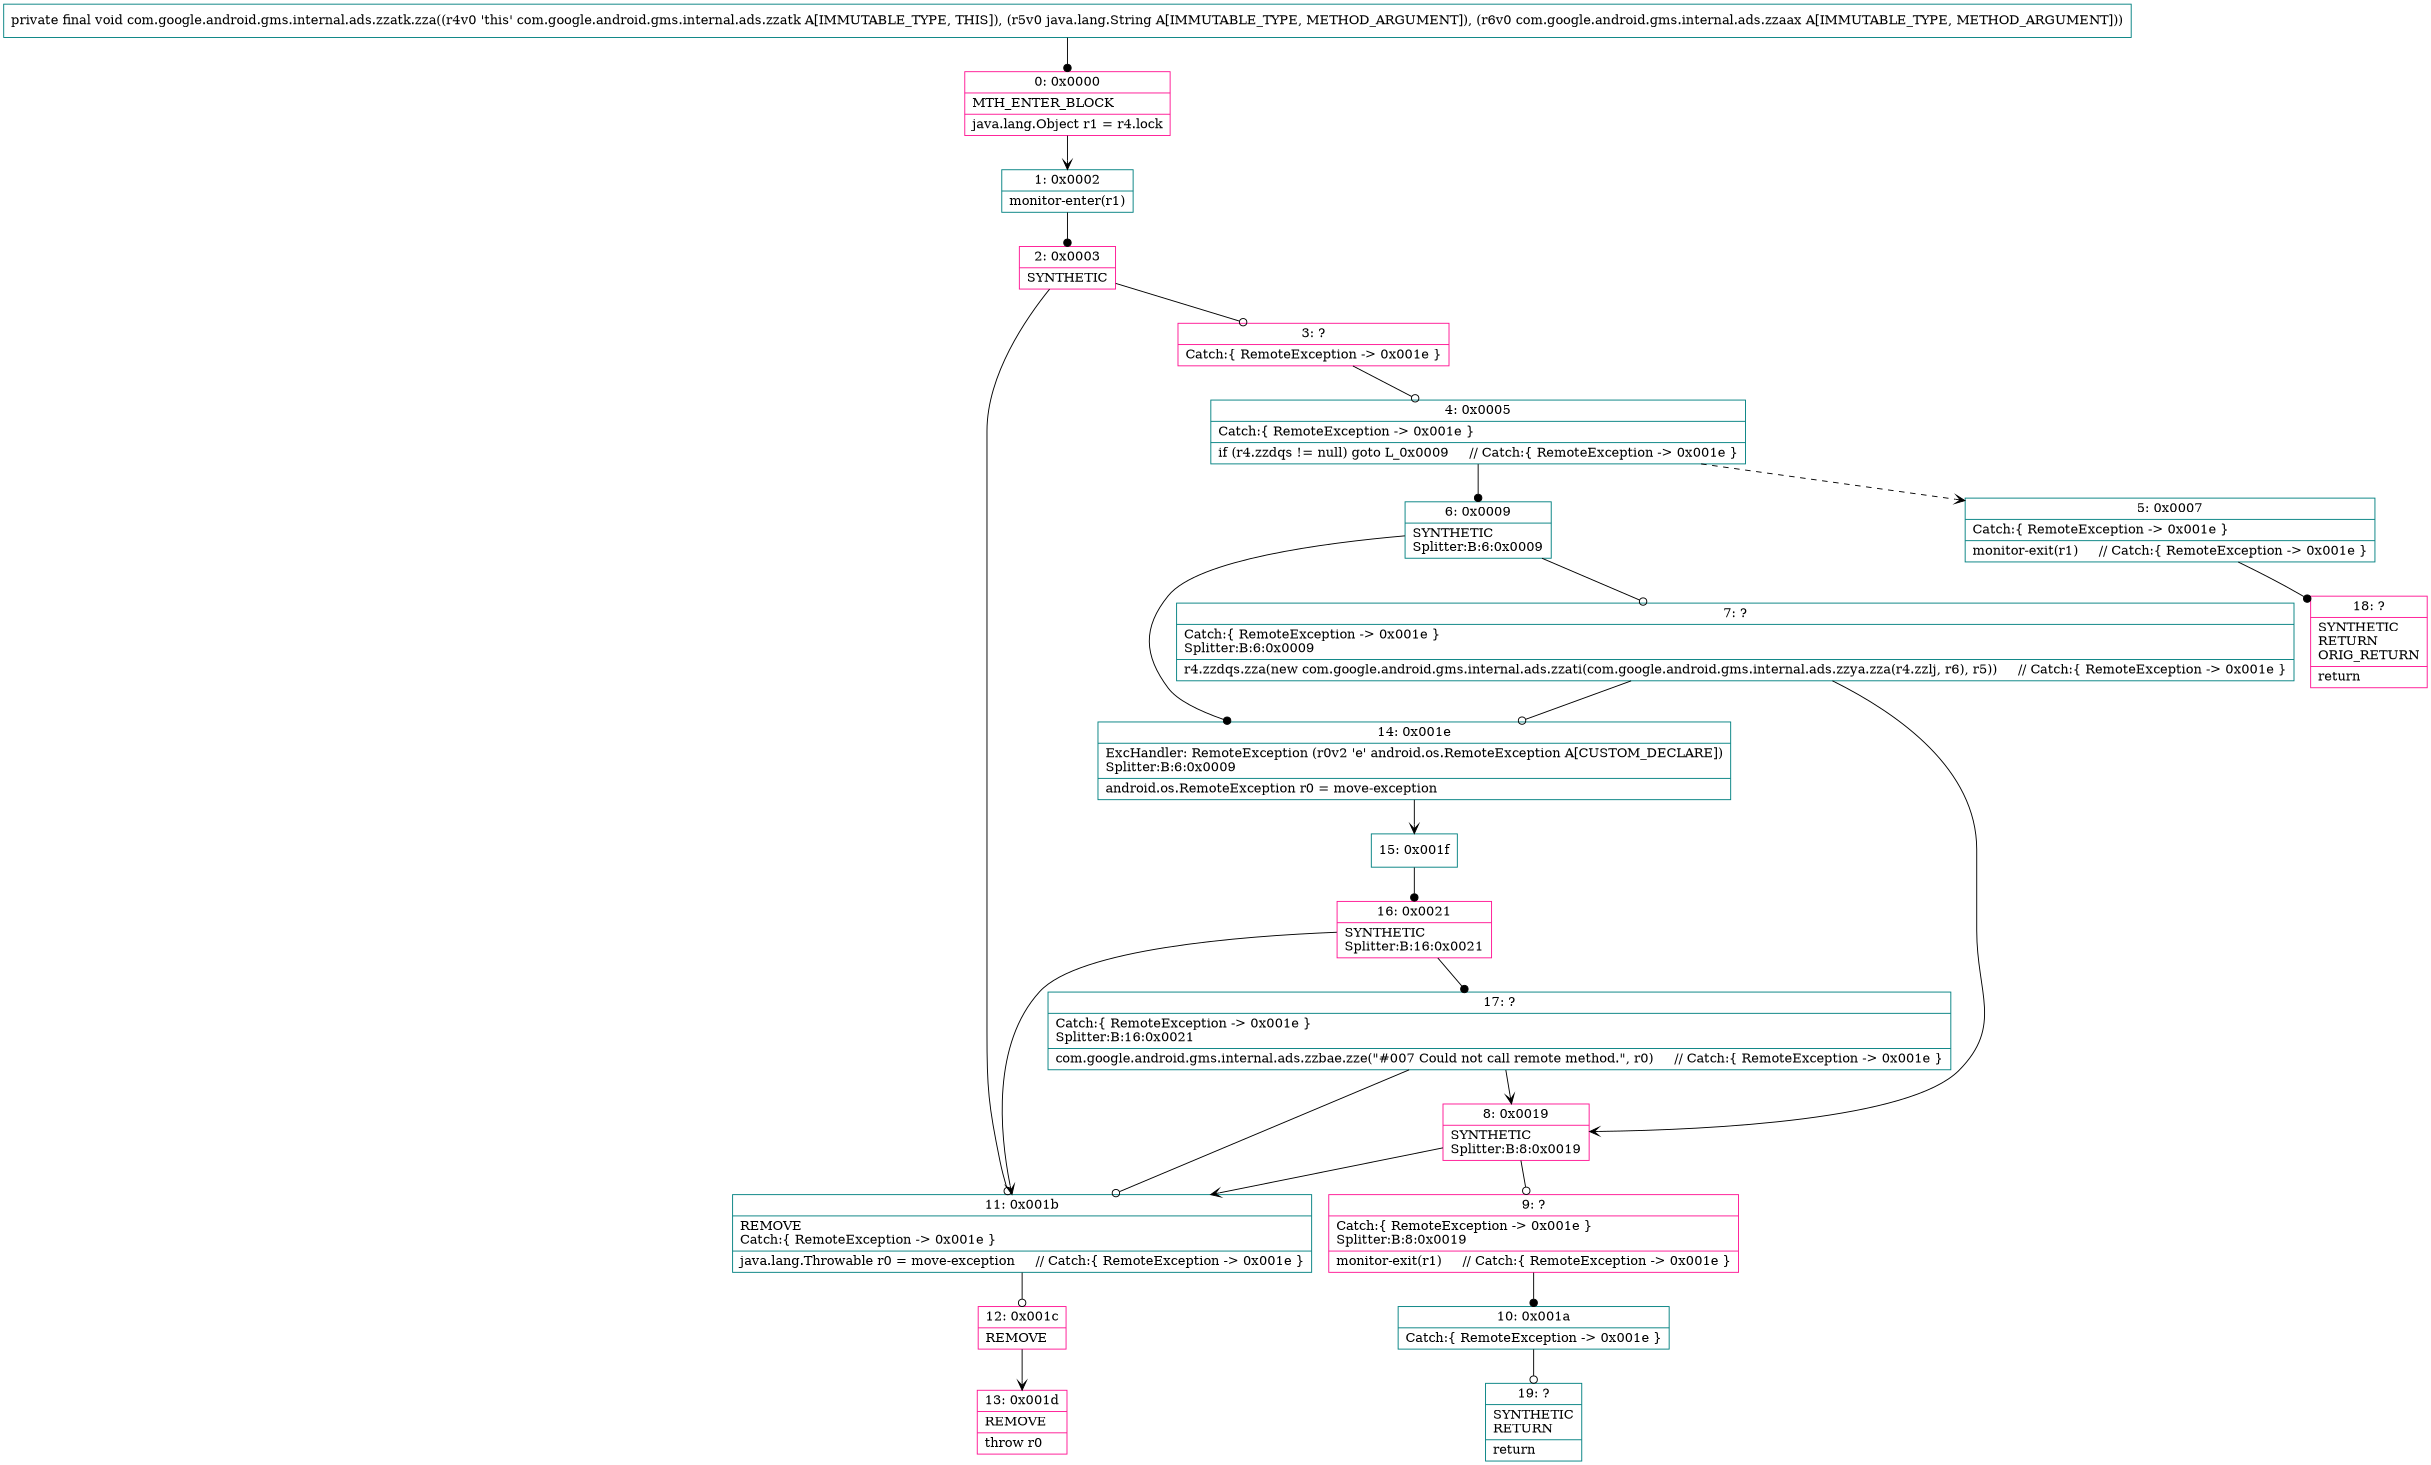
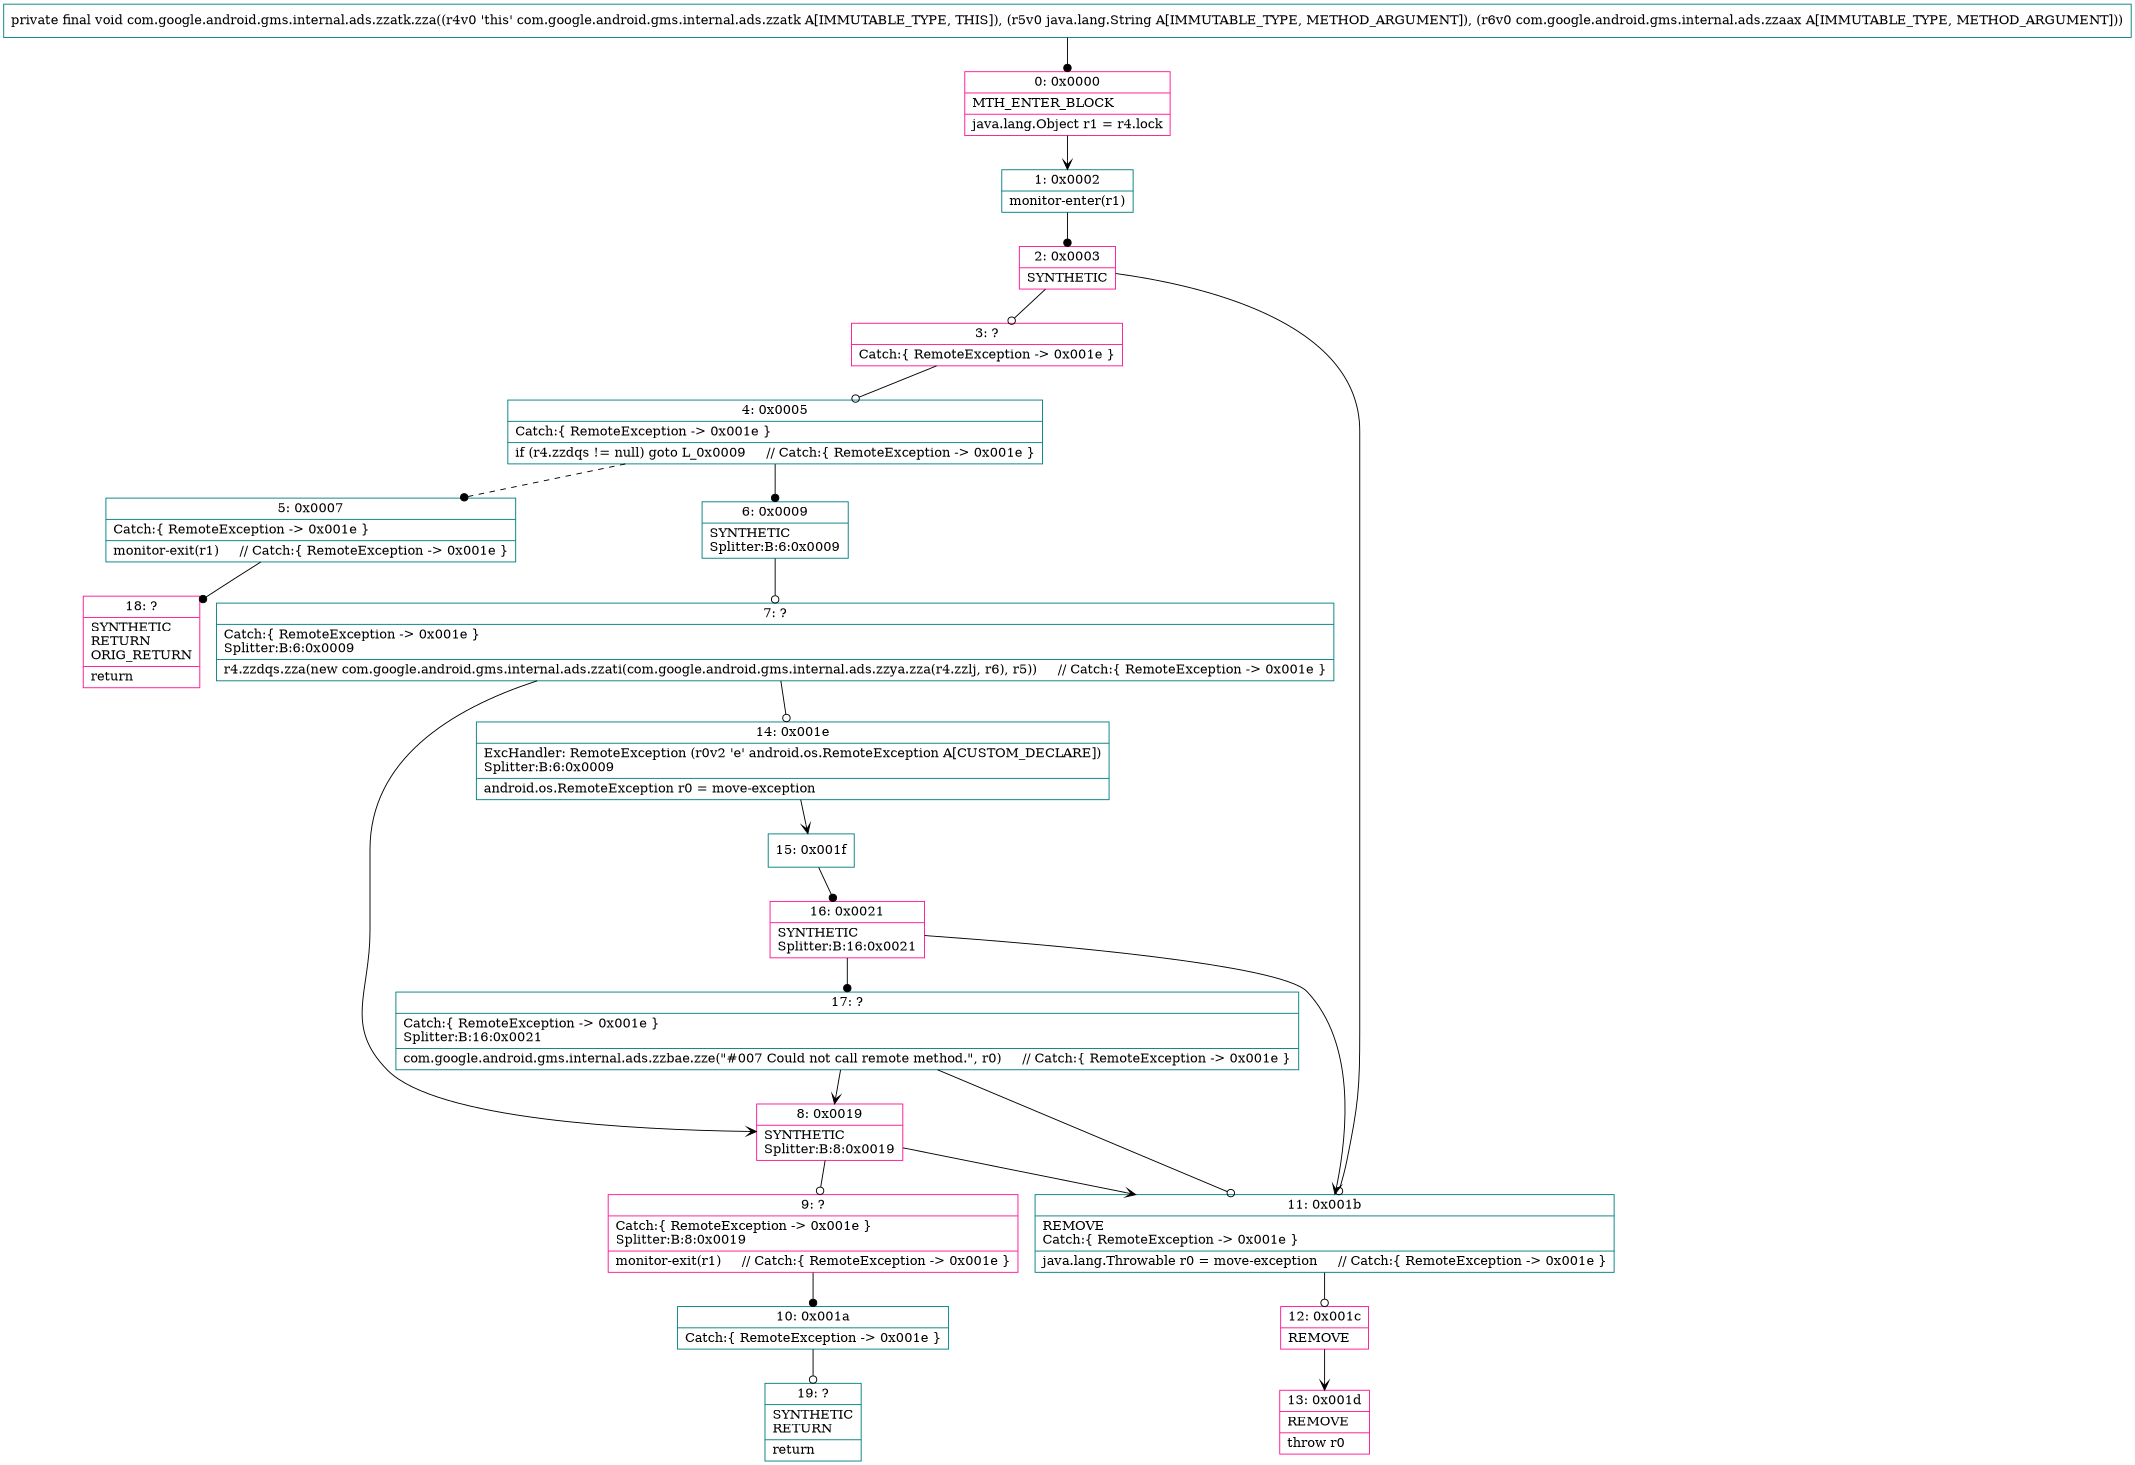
(1828, 482) -> (547, 480)
(1202, 574) -> none
